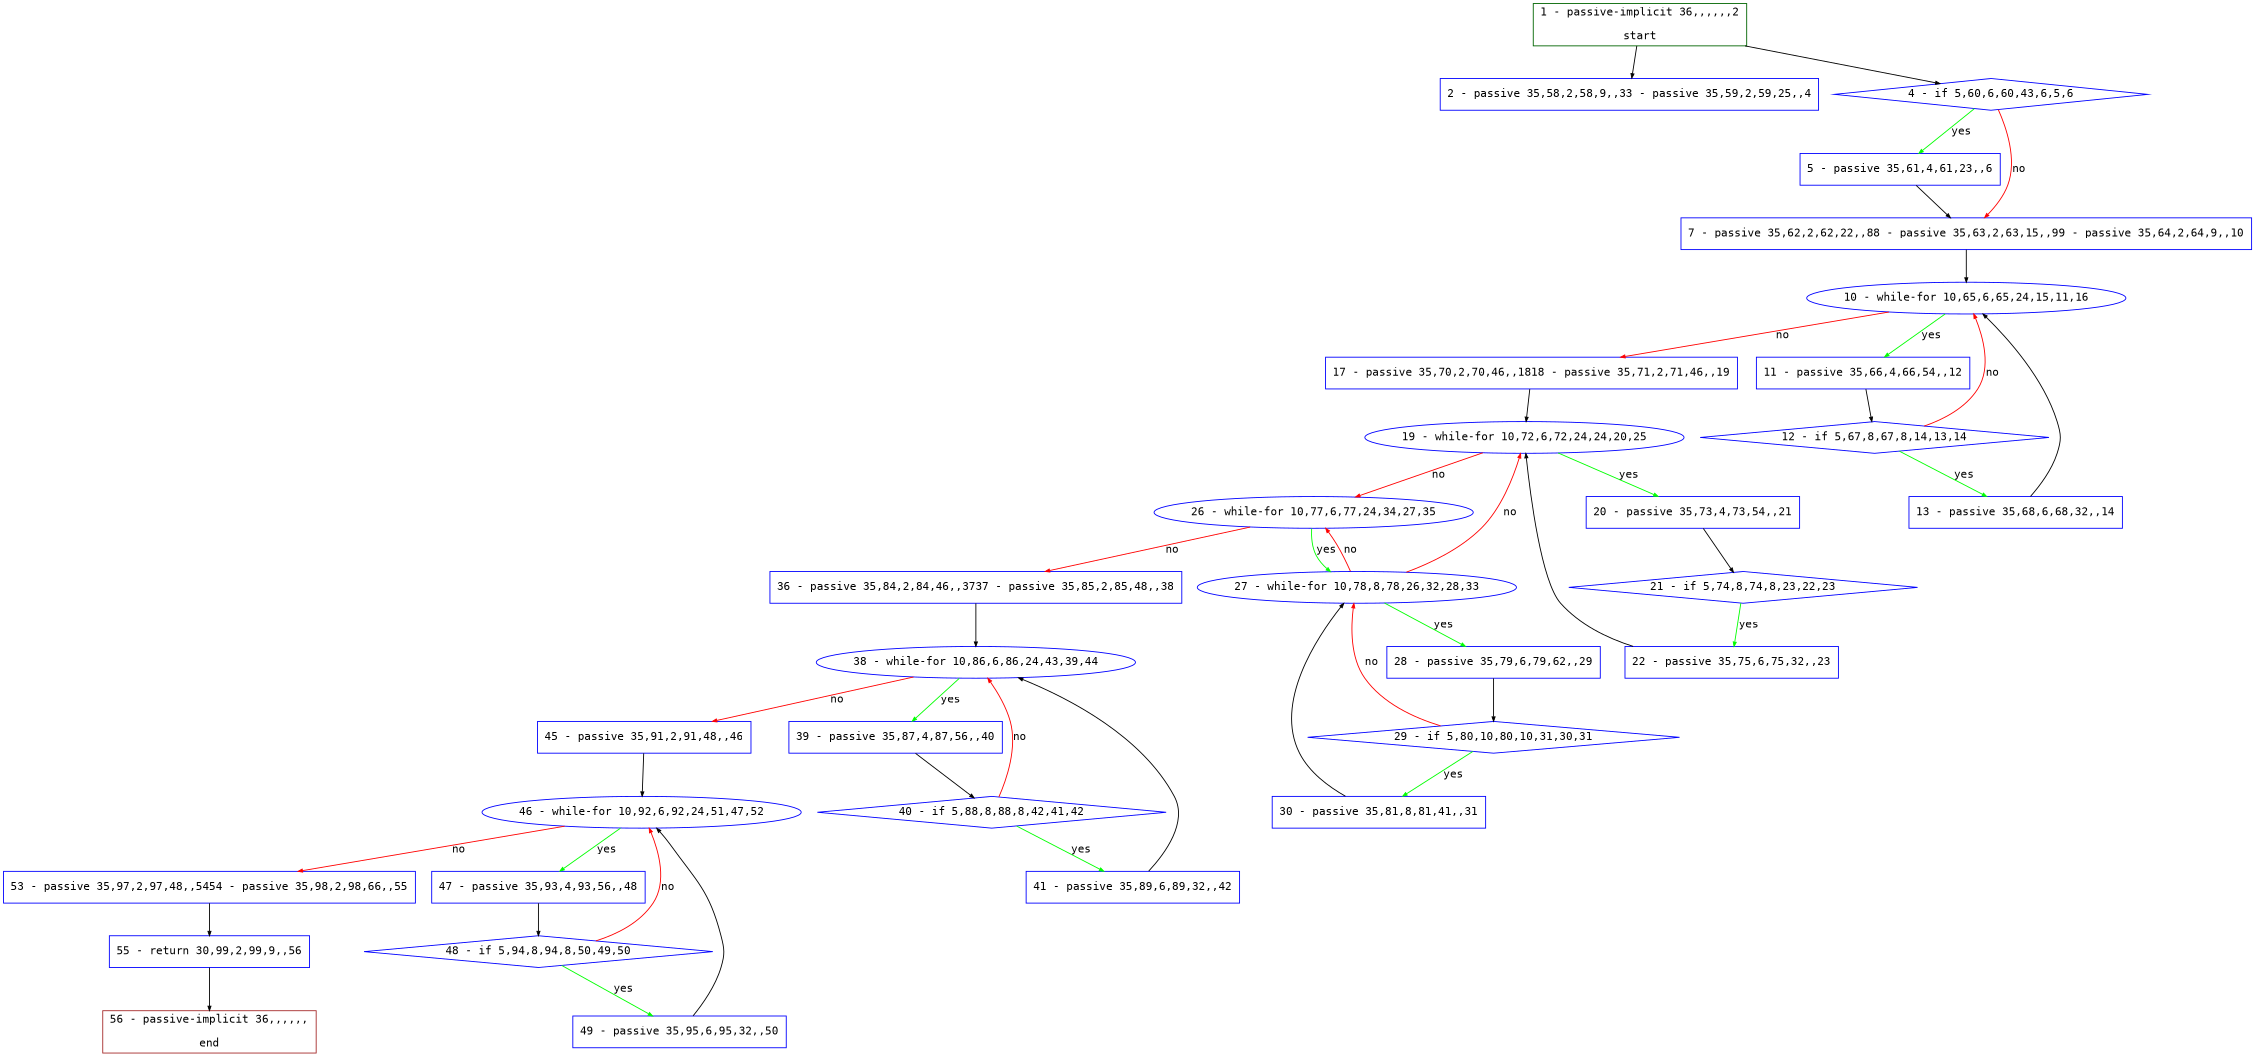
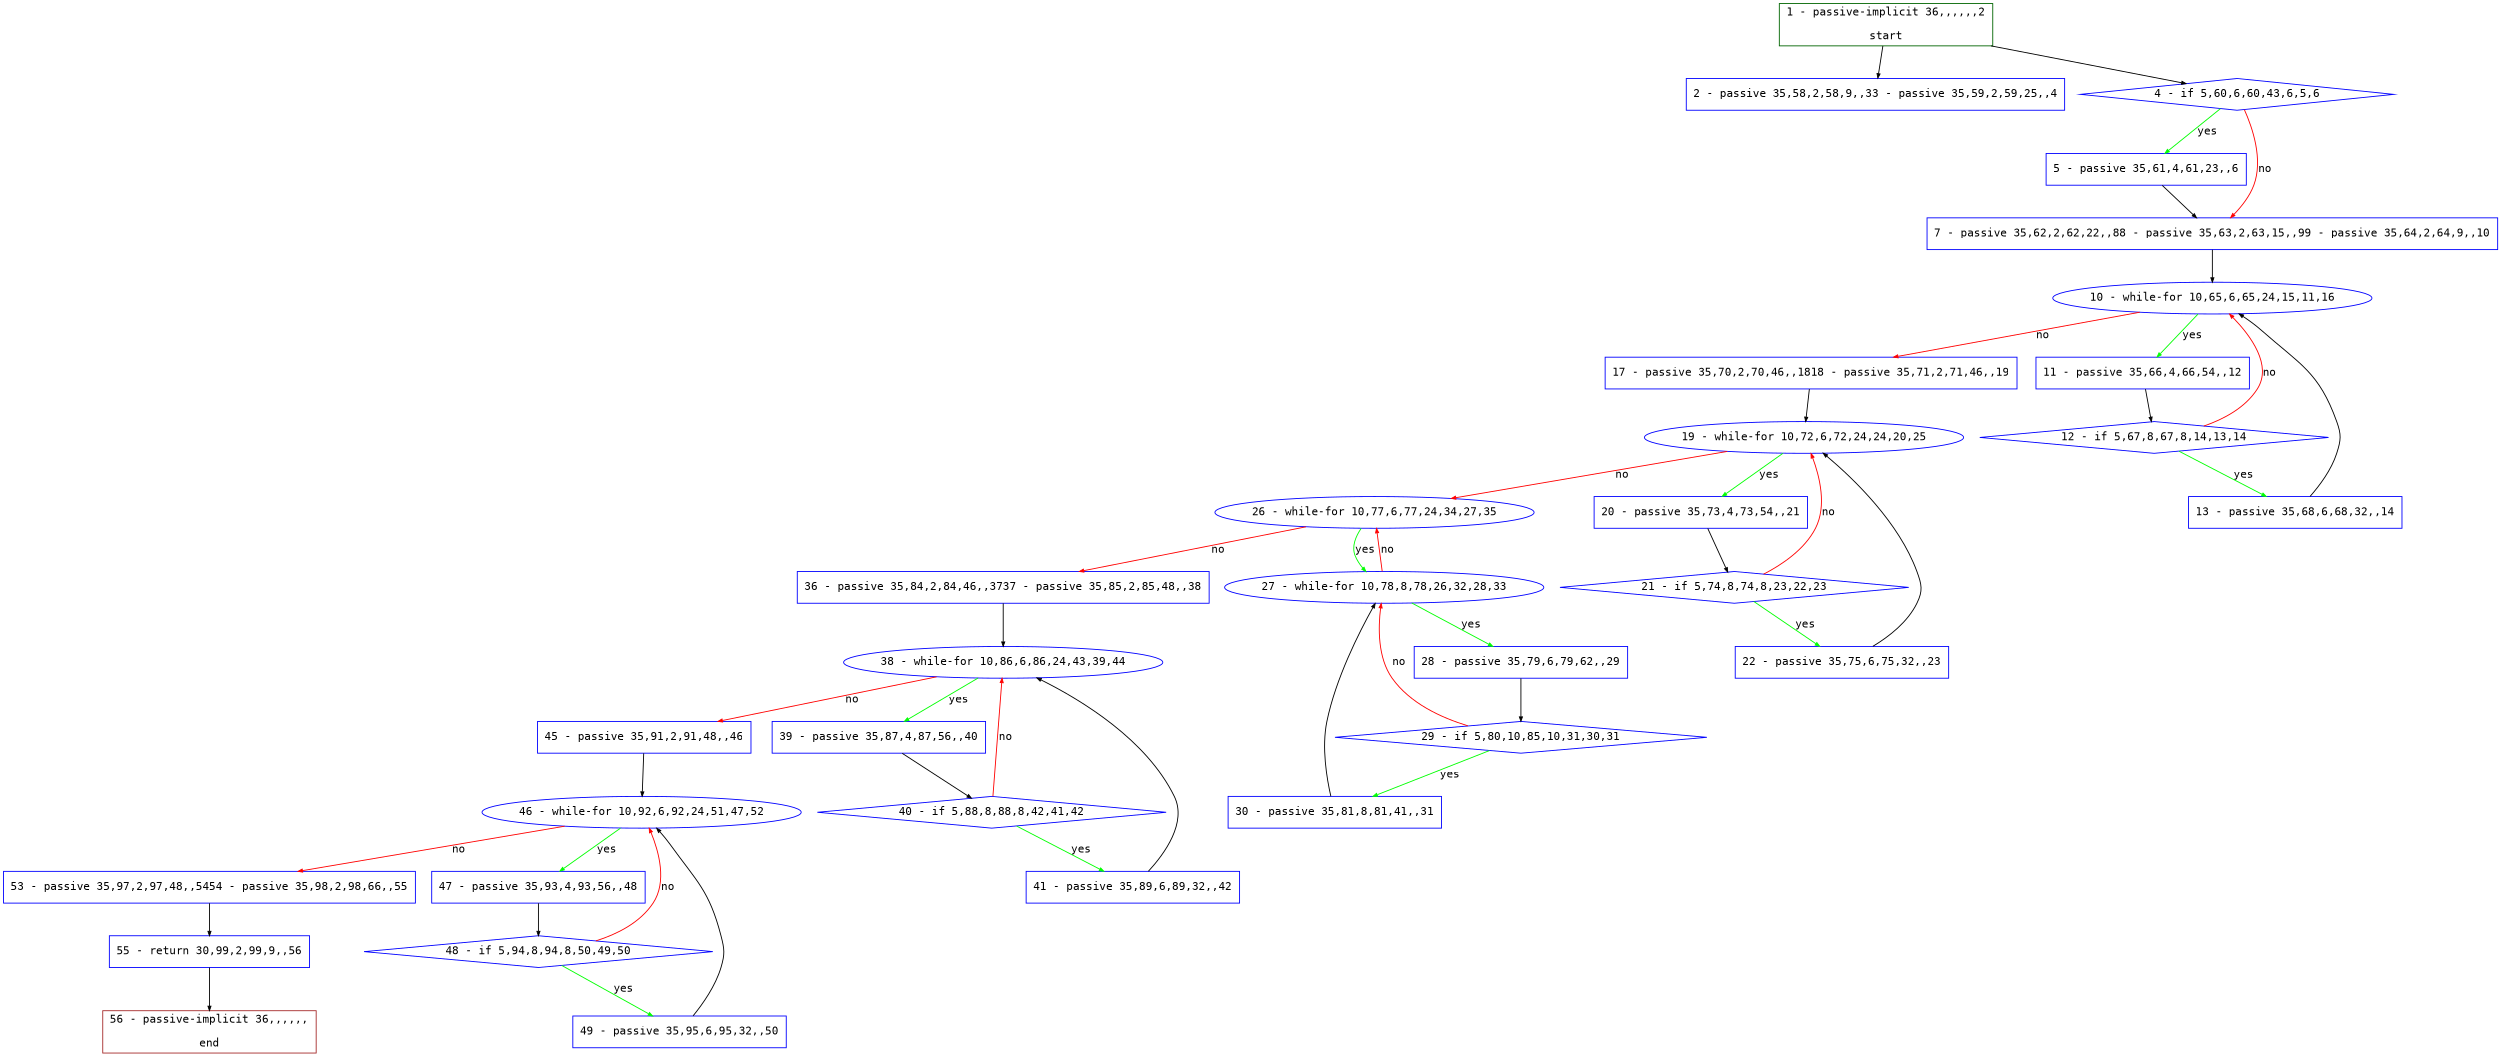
(1479, 530) -> (1816, 527)
(1494, 737) -> (1521, 737)
